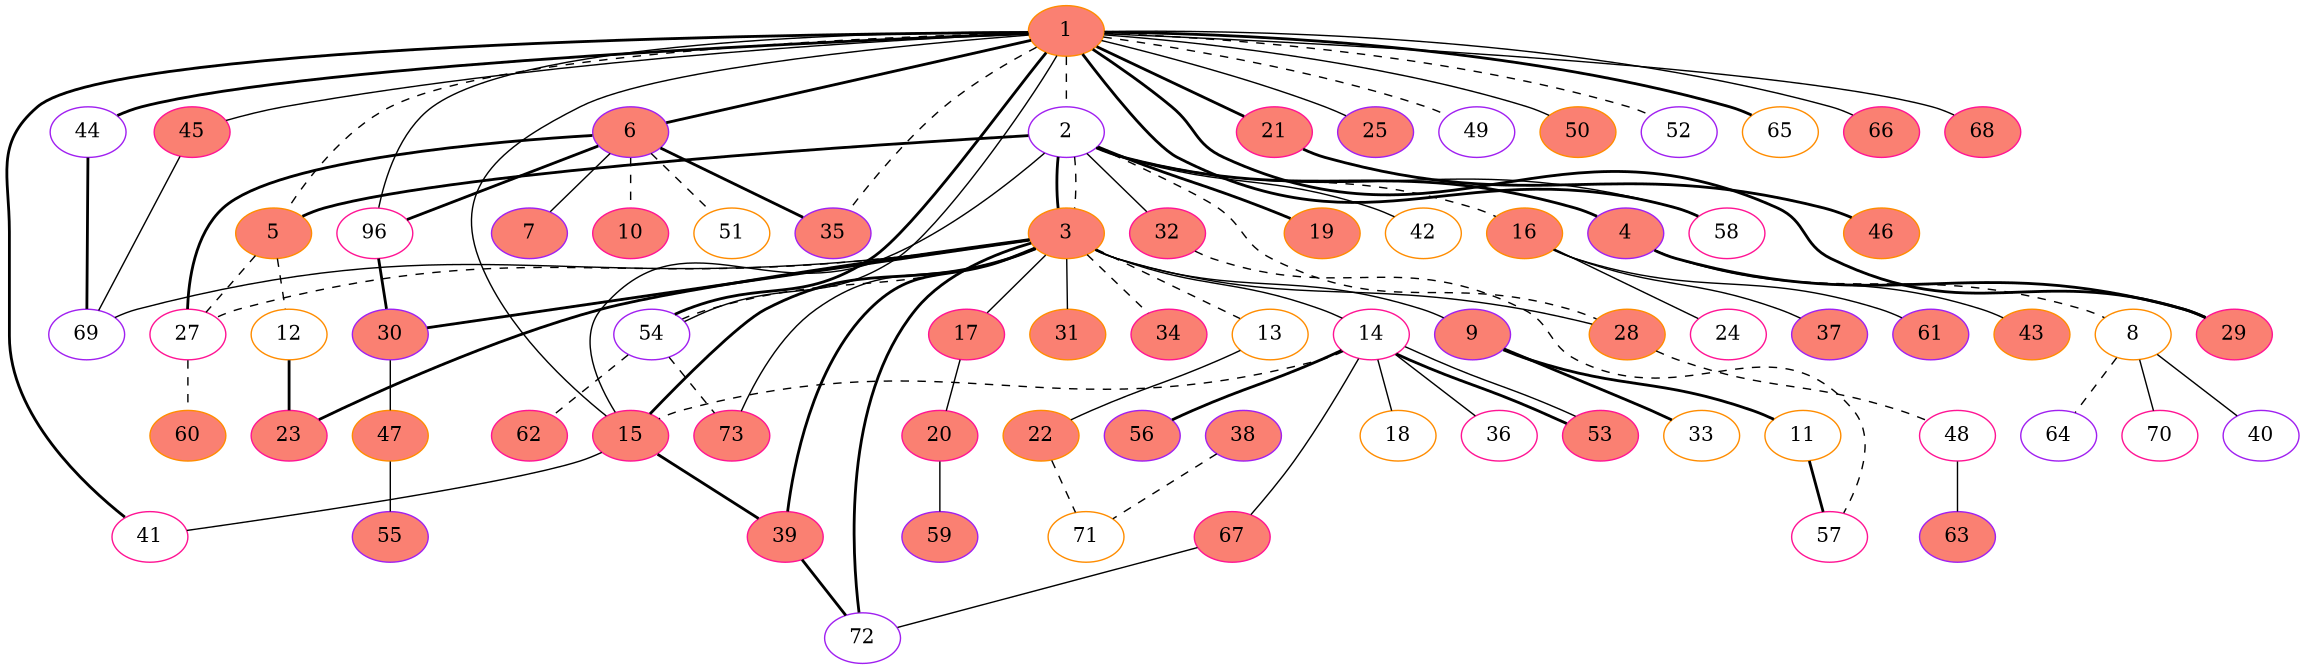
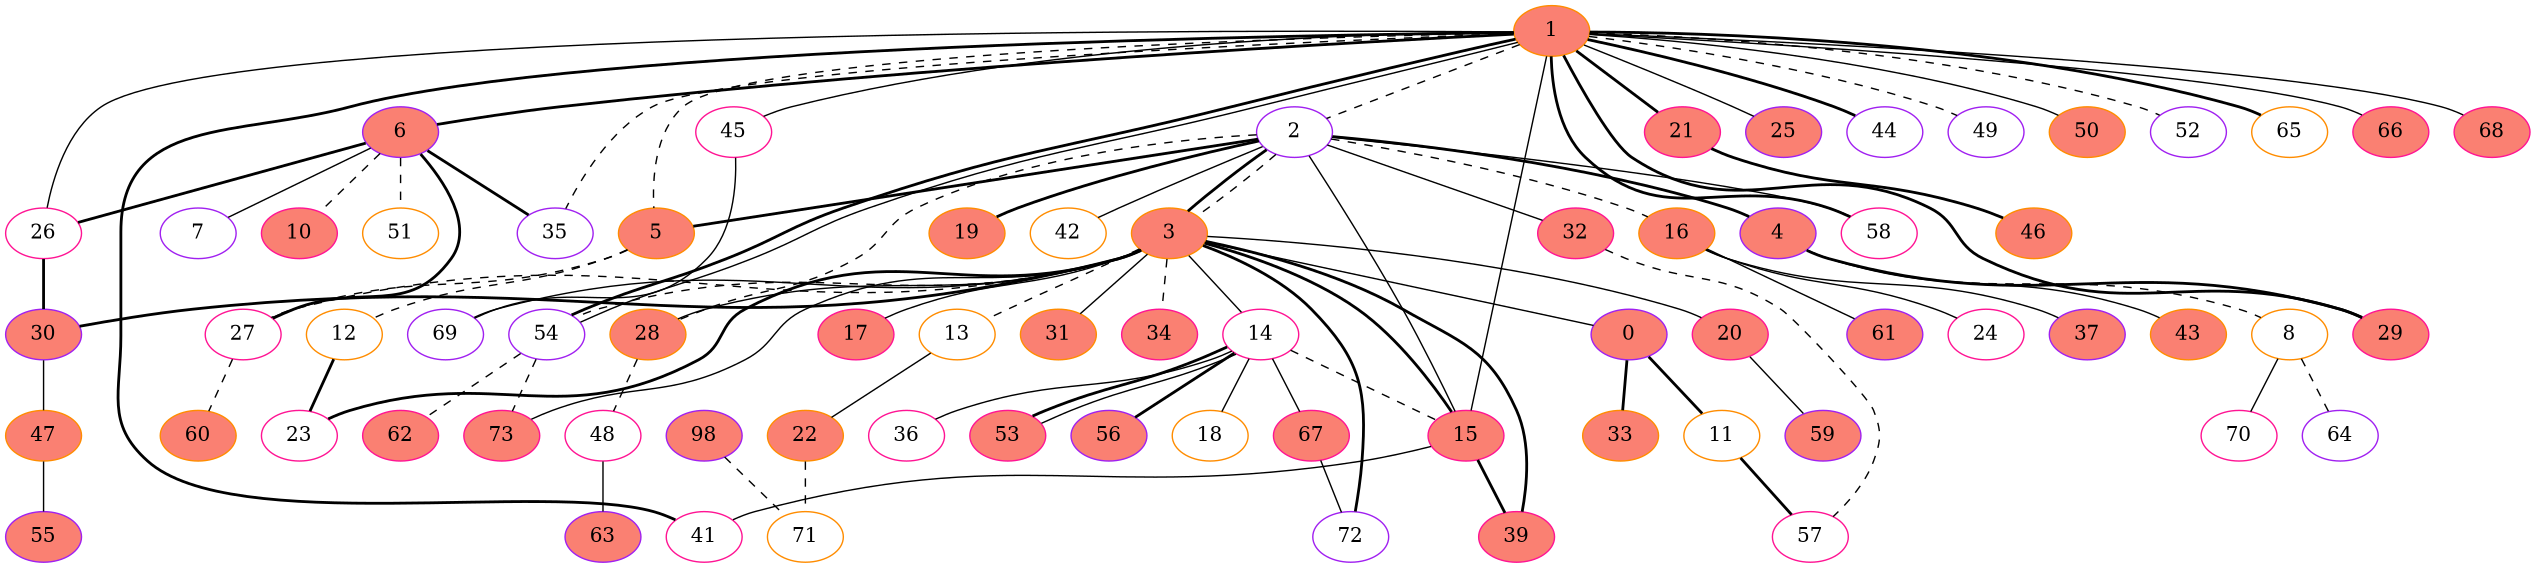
(192, 132) -> (734, 132)
(87, 233) -> none
(375, 233) -> (44, 233)
(529, 233) -> (198, 233)
(833, 233) -> (555, 233)
(1473, 335) -> (1629, 335)
(951, 392) -> (1457, 262)
(289, 436) -> (299, 436)
(1243, 436) -> (704, 436)
(1702, 436) -> (1621, 436)
(2261, 436) -> none
(824, 588) -> none
